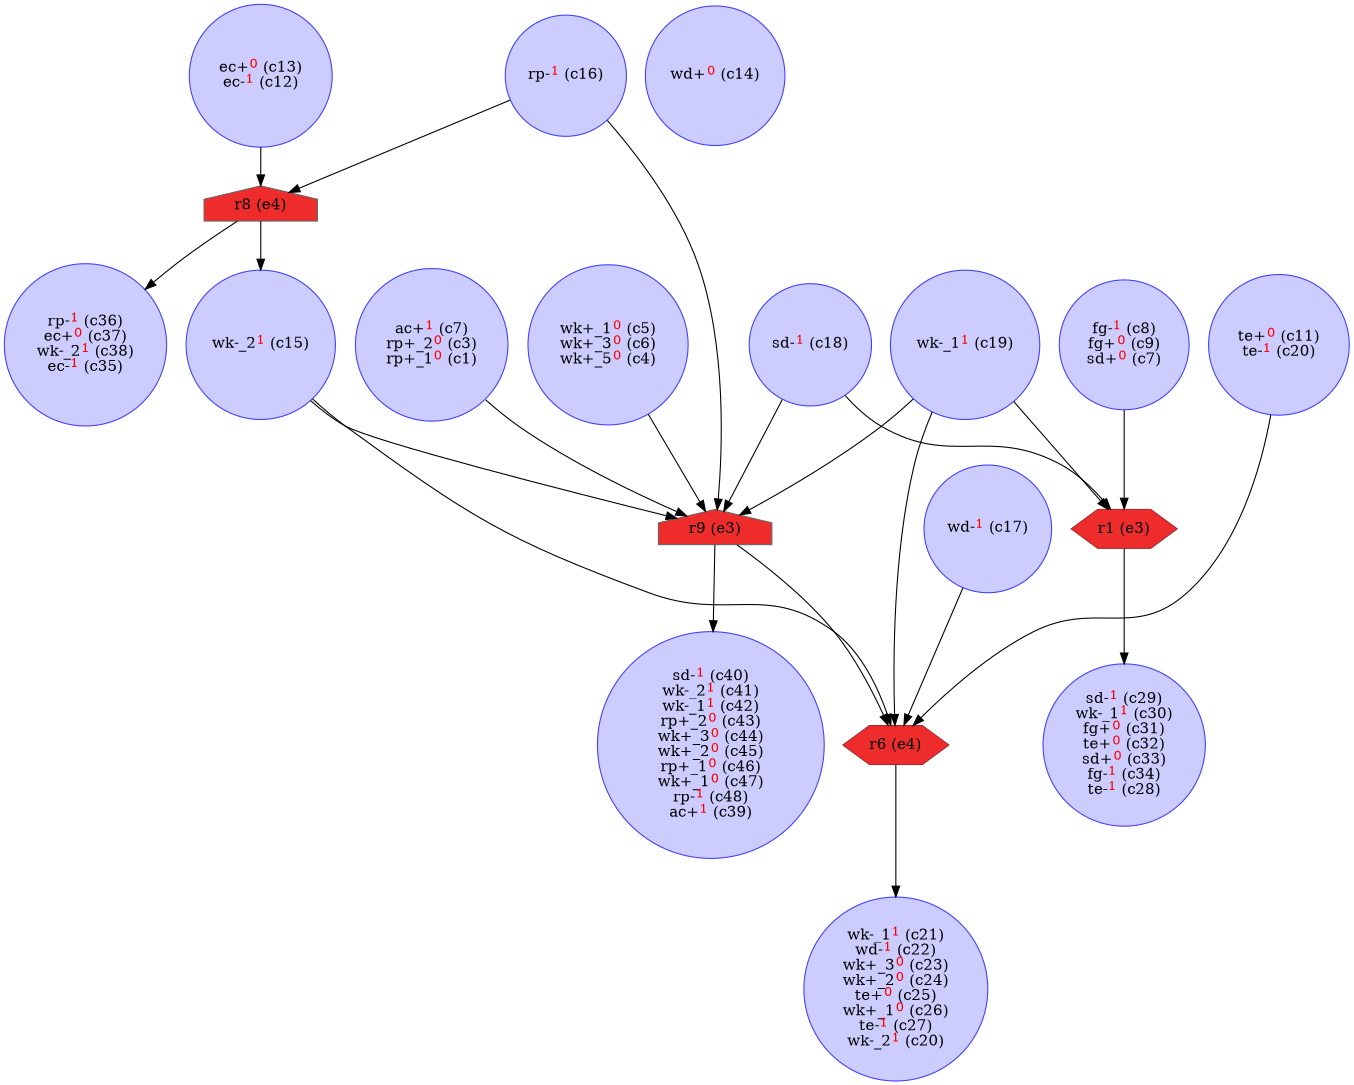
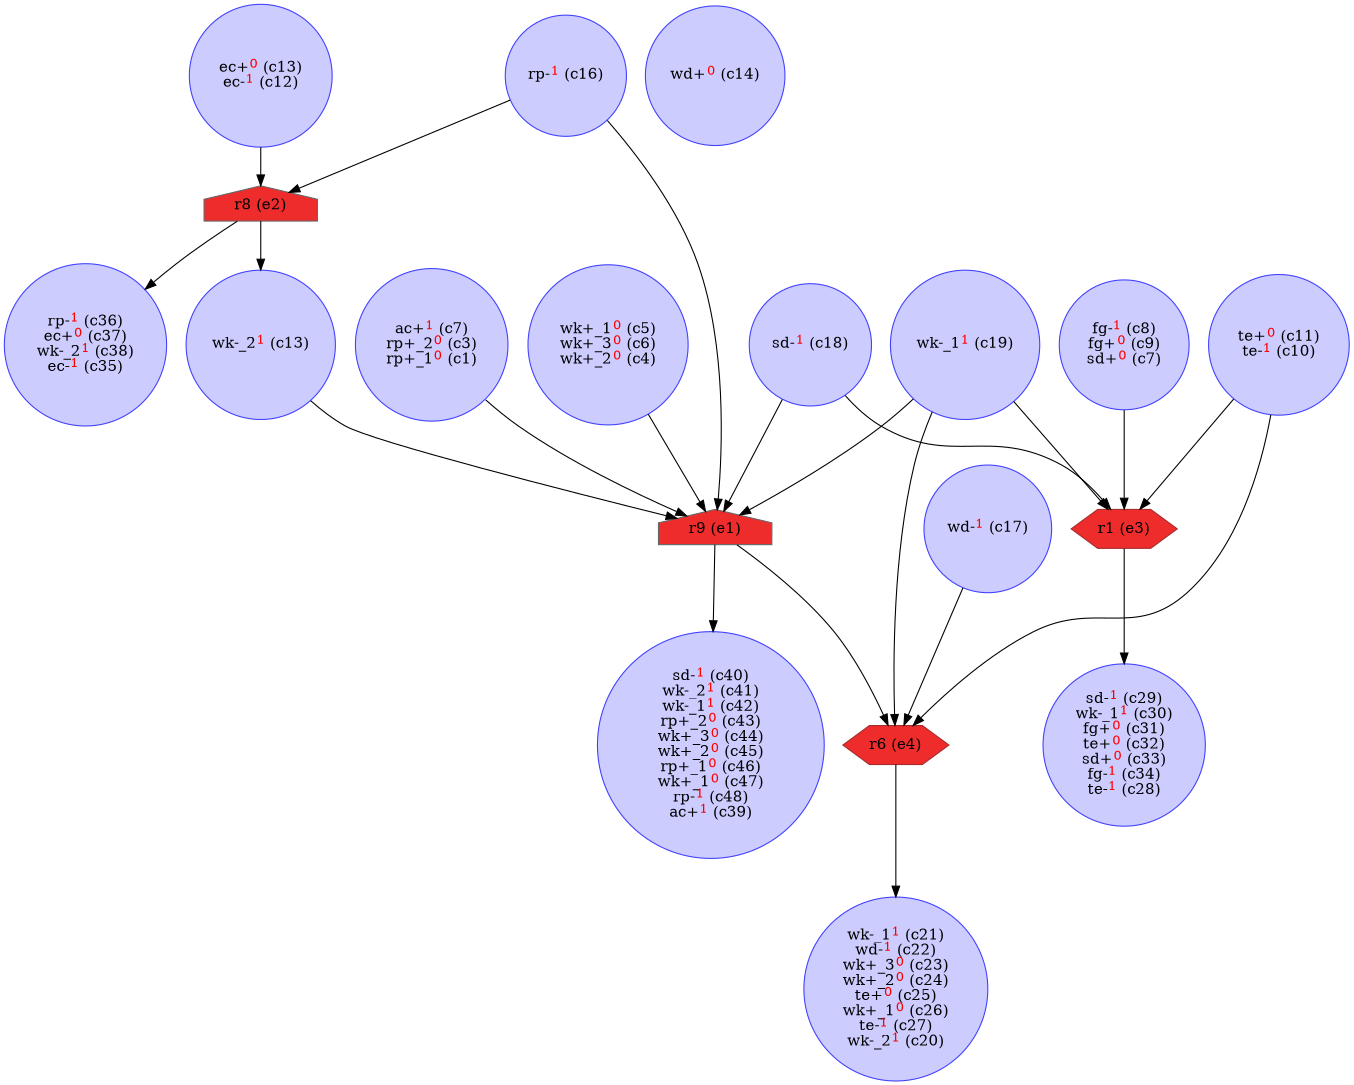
(261, 205) -> (261, 205)
(287, 343) -> (287, 343)
(1294, 351) -> (1294, 351)
(586, 359) -> (586, 359)
none -> (1190, 450)
(715, 529) -> (715, 529)
(603, 575) -> none
